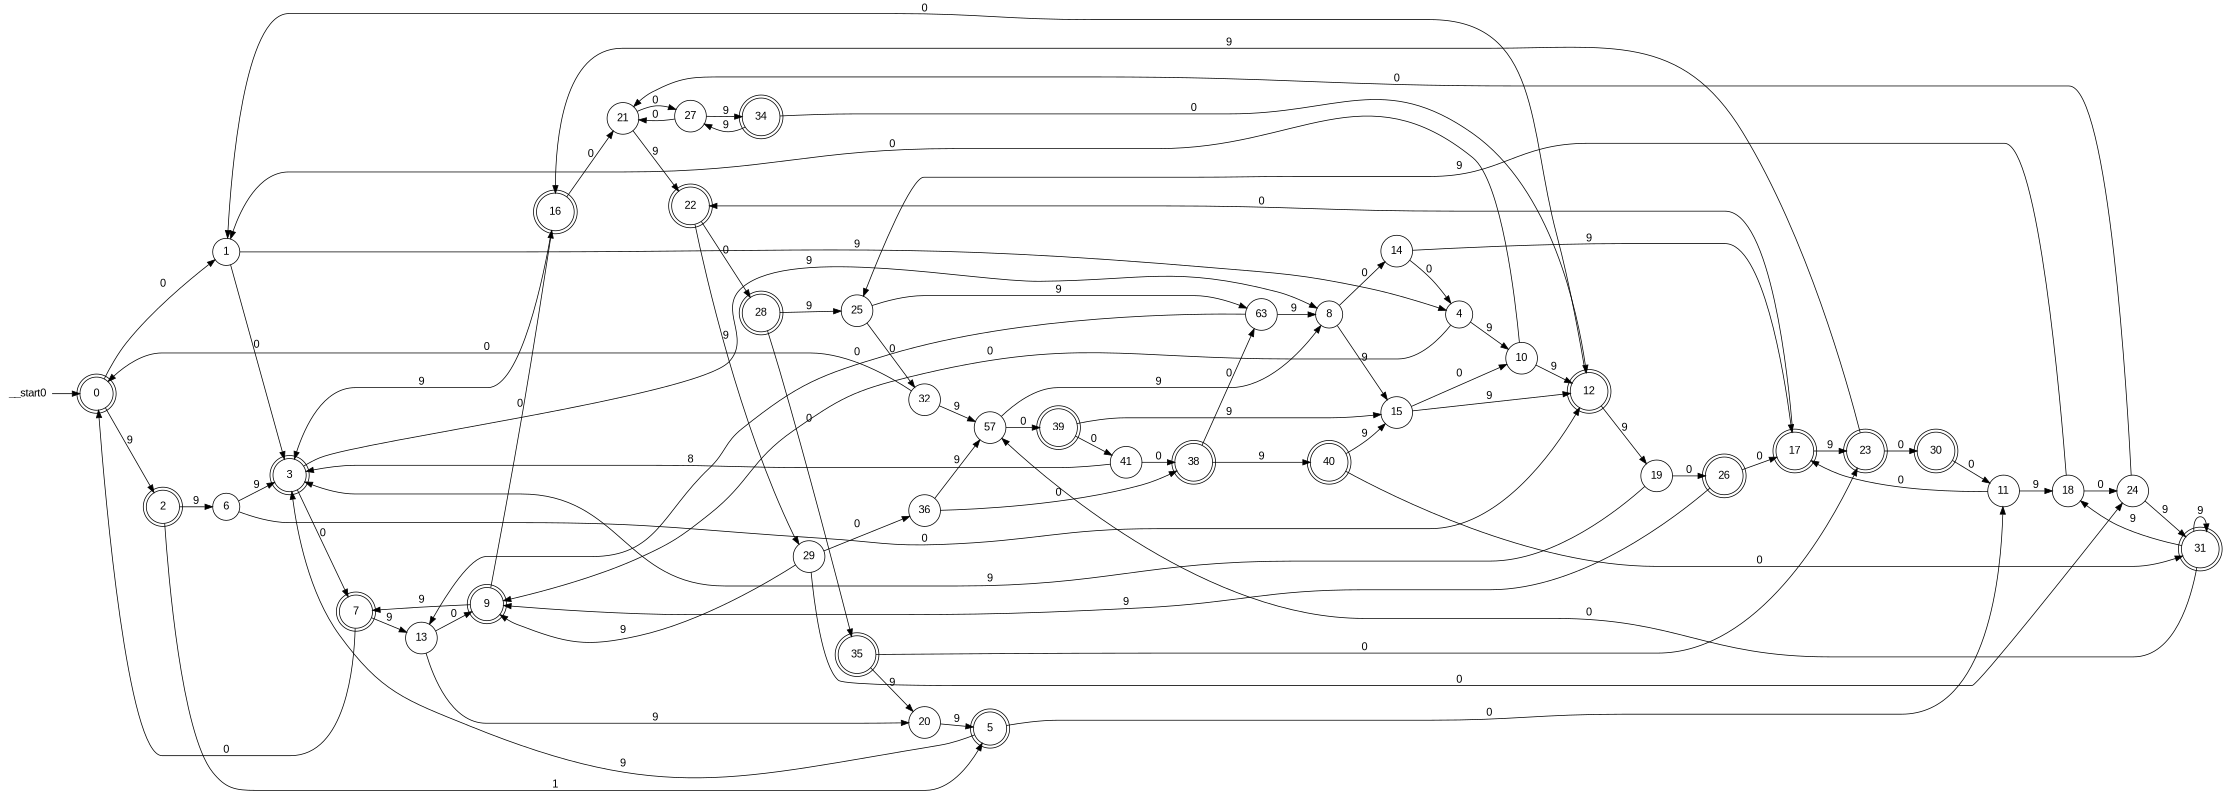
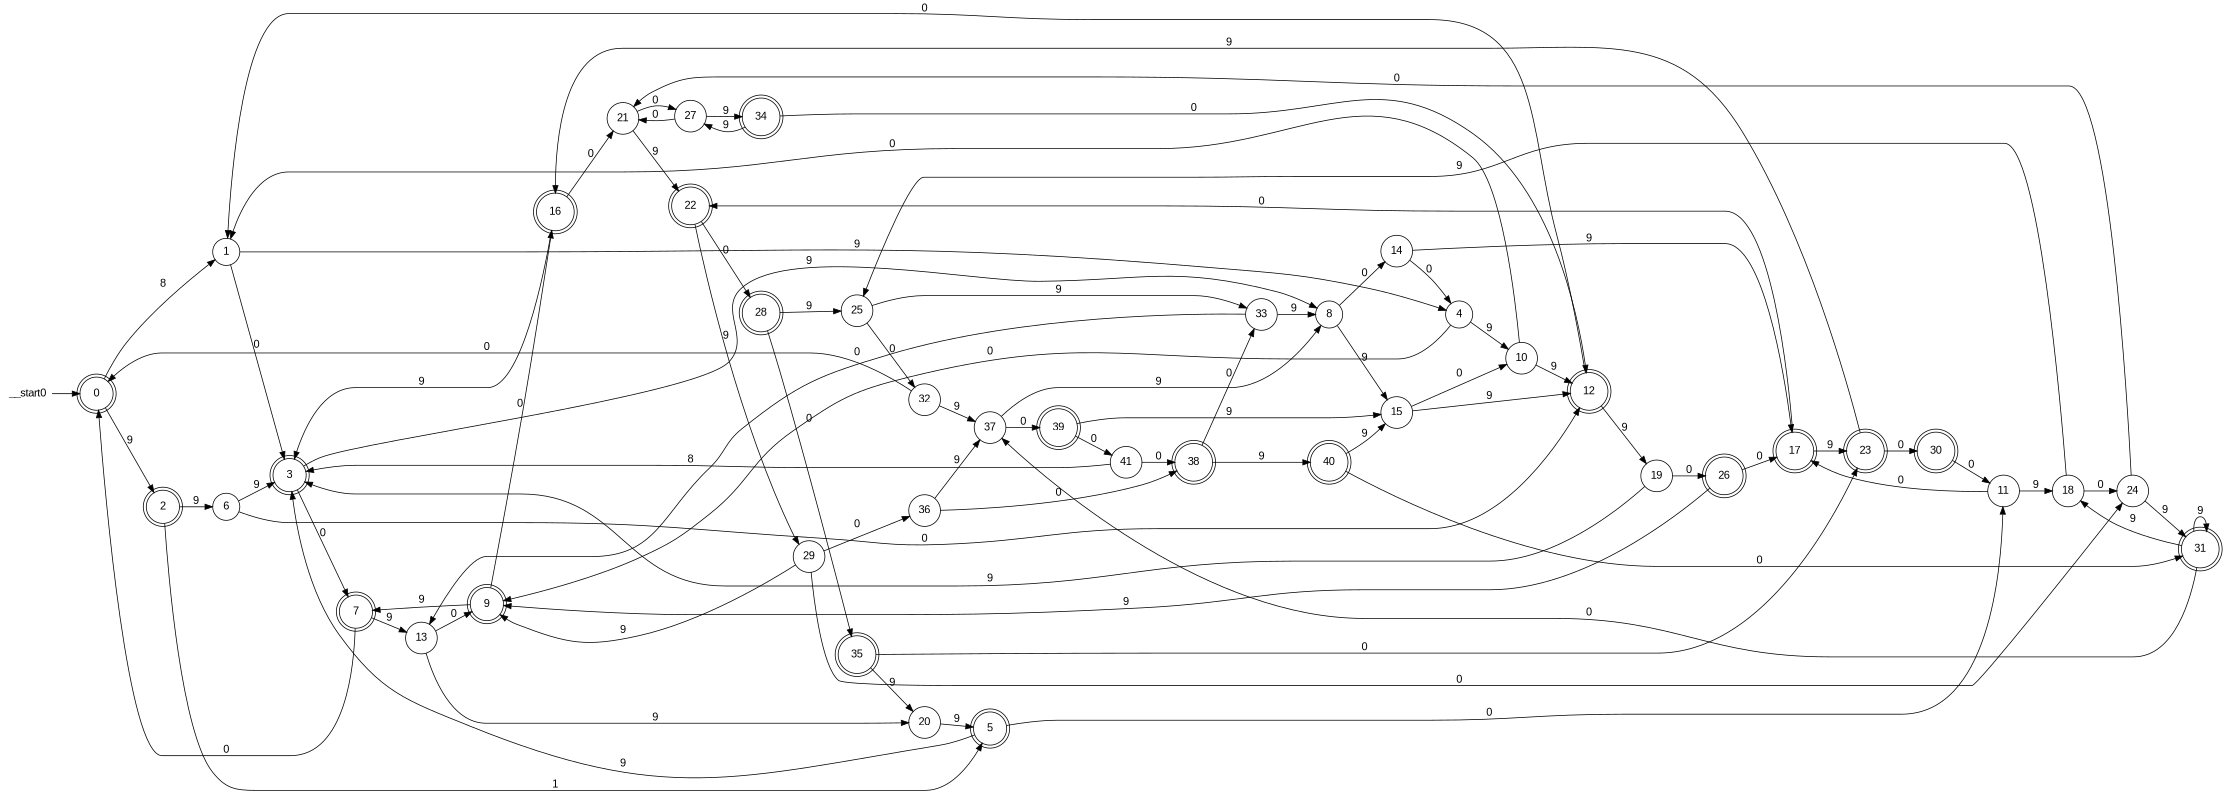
(163, 284) -> (163, 284)
(1261, 314) -> (1261, 314)
(990, 428) -> (990, 428)
